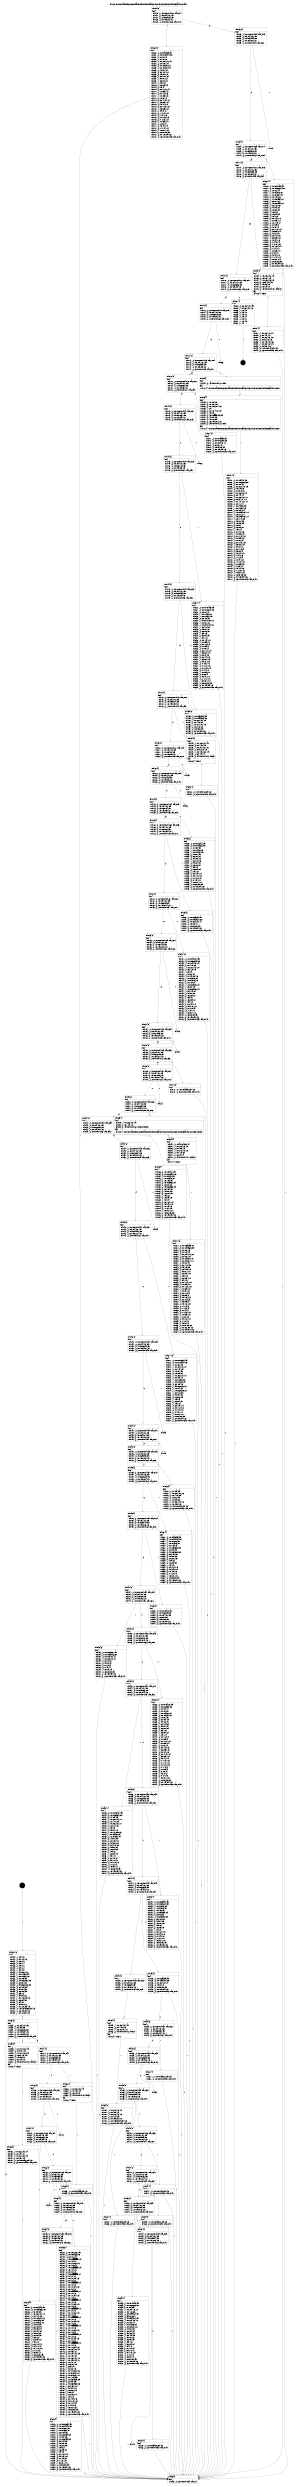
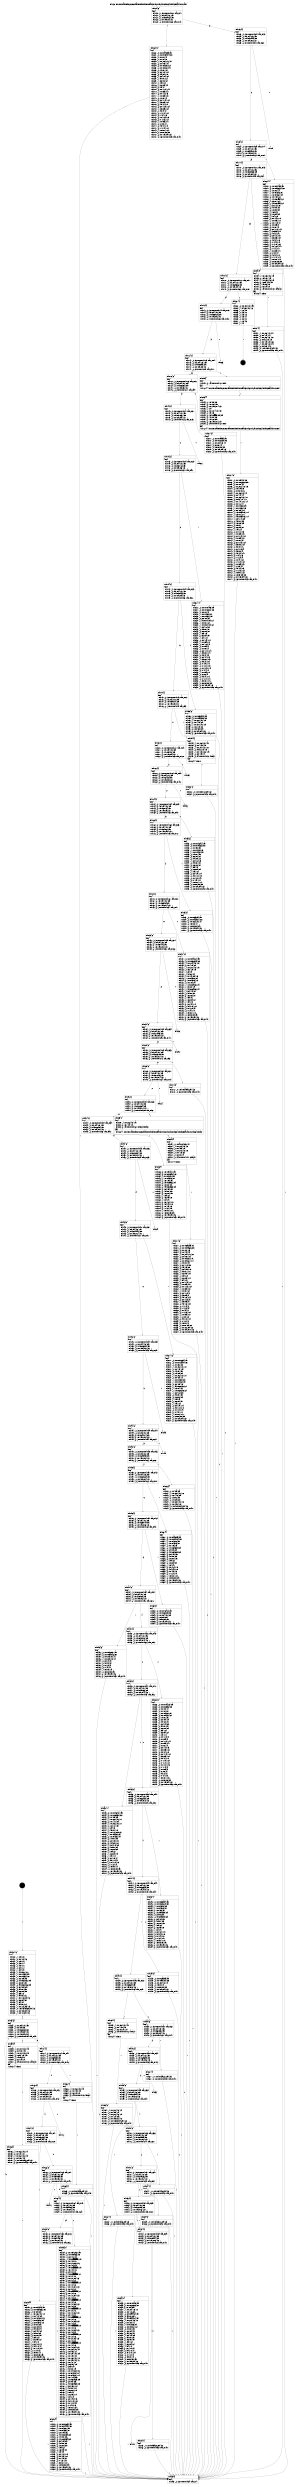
(160, 2007) -> (141, 2006)
